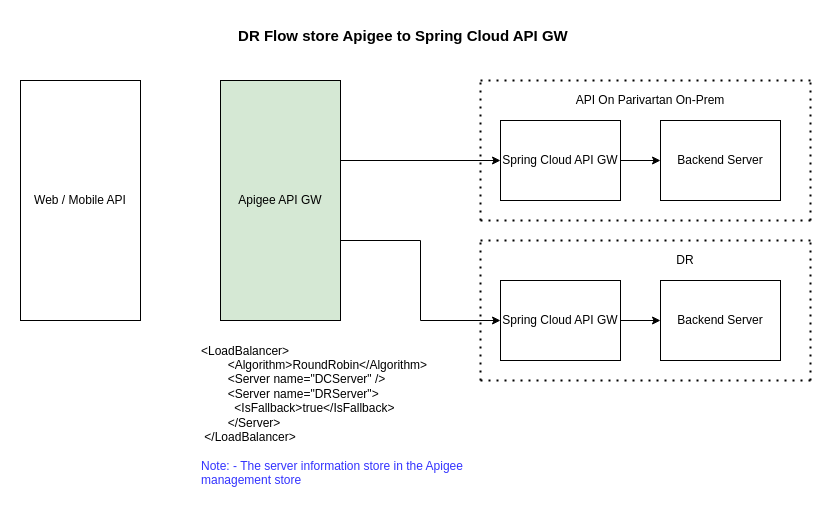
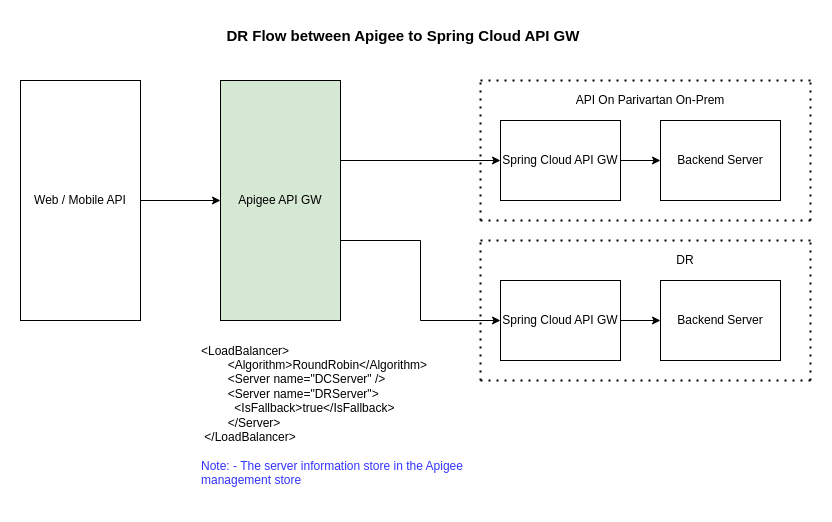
(406, 36) -> (406, 36)
none -> (177, 201)
